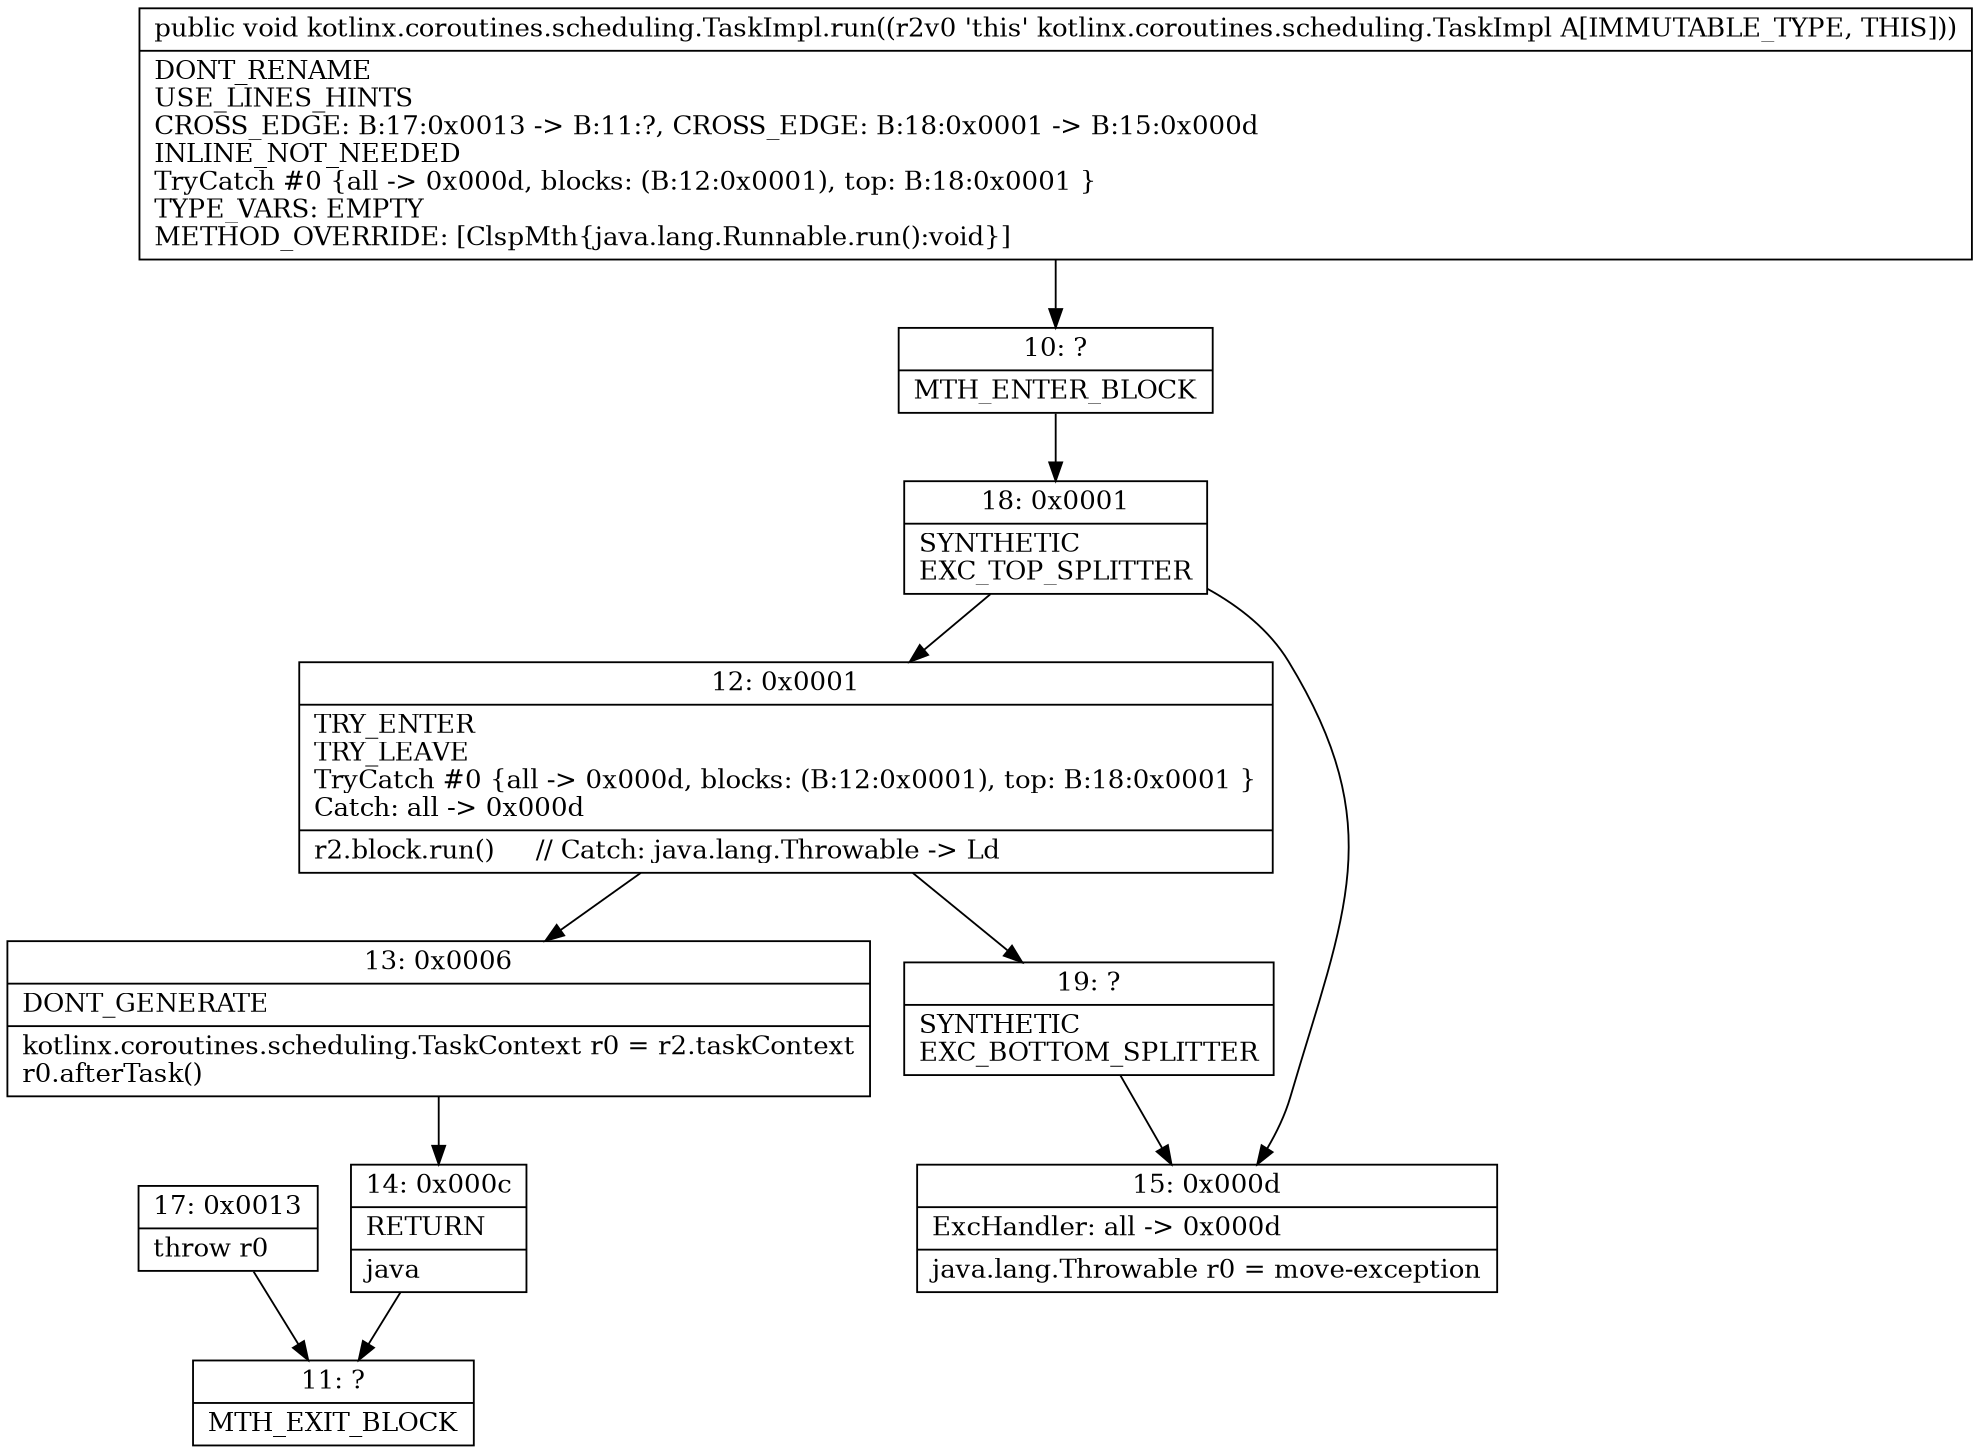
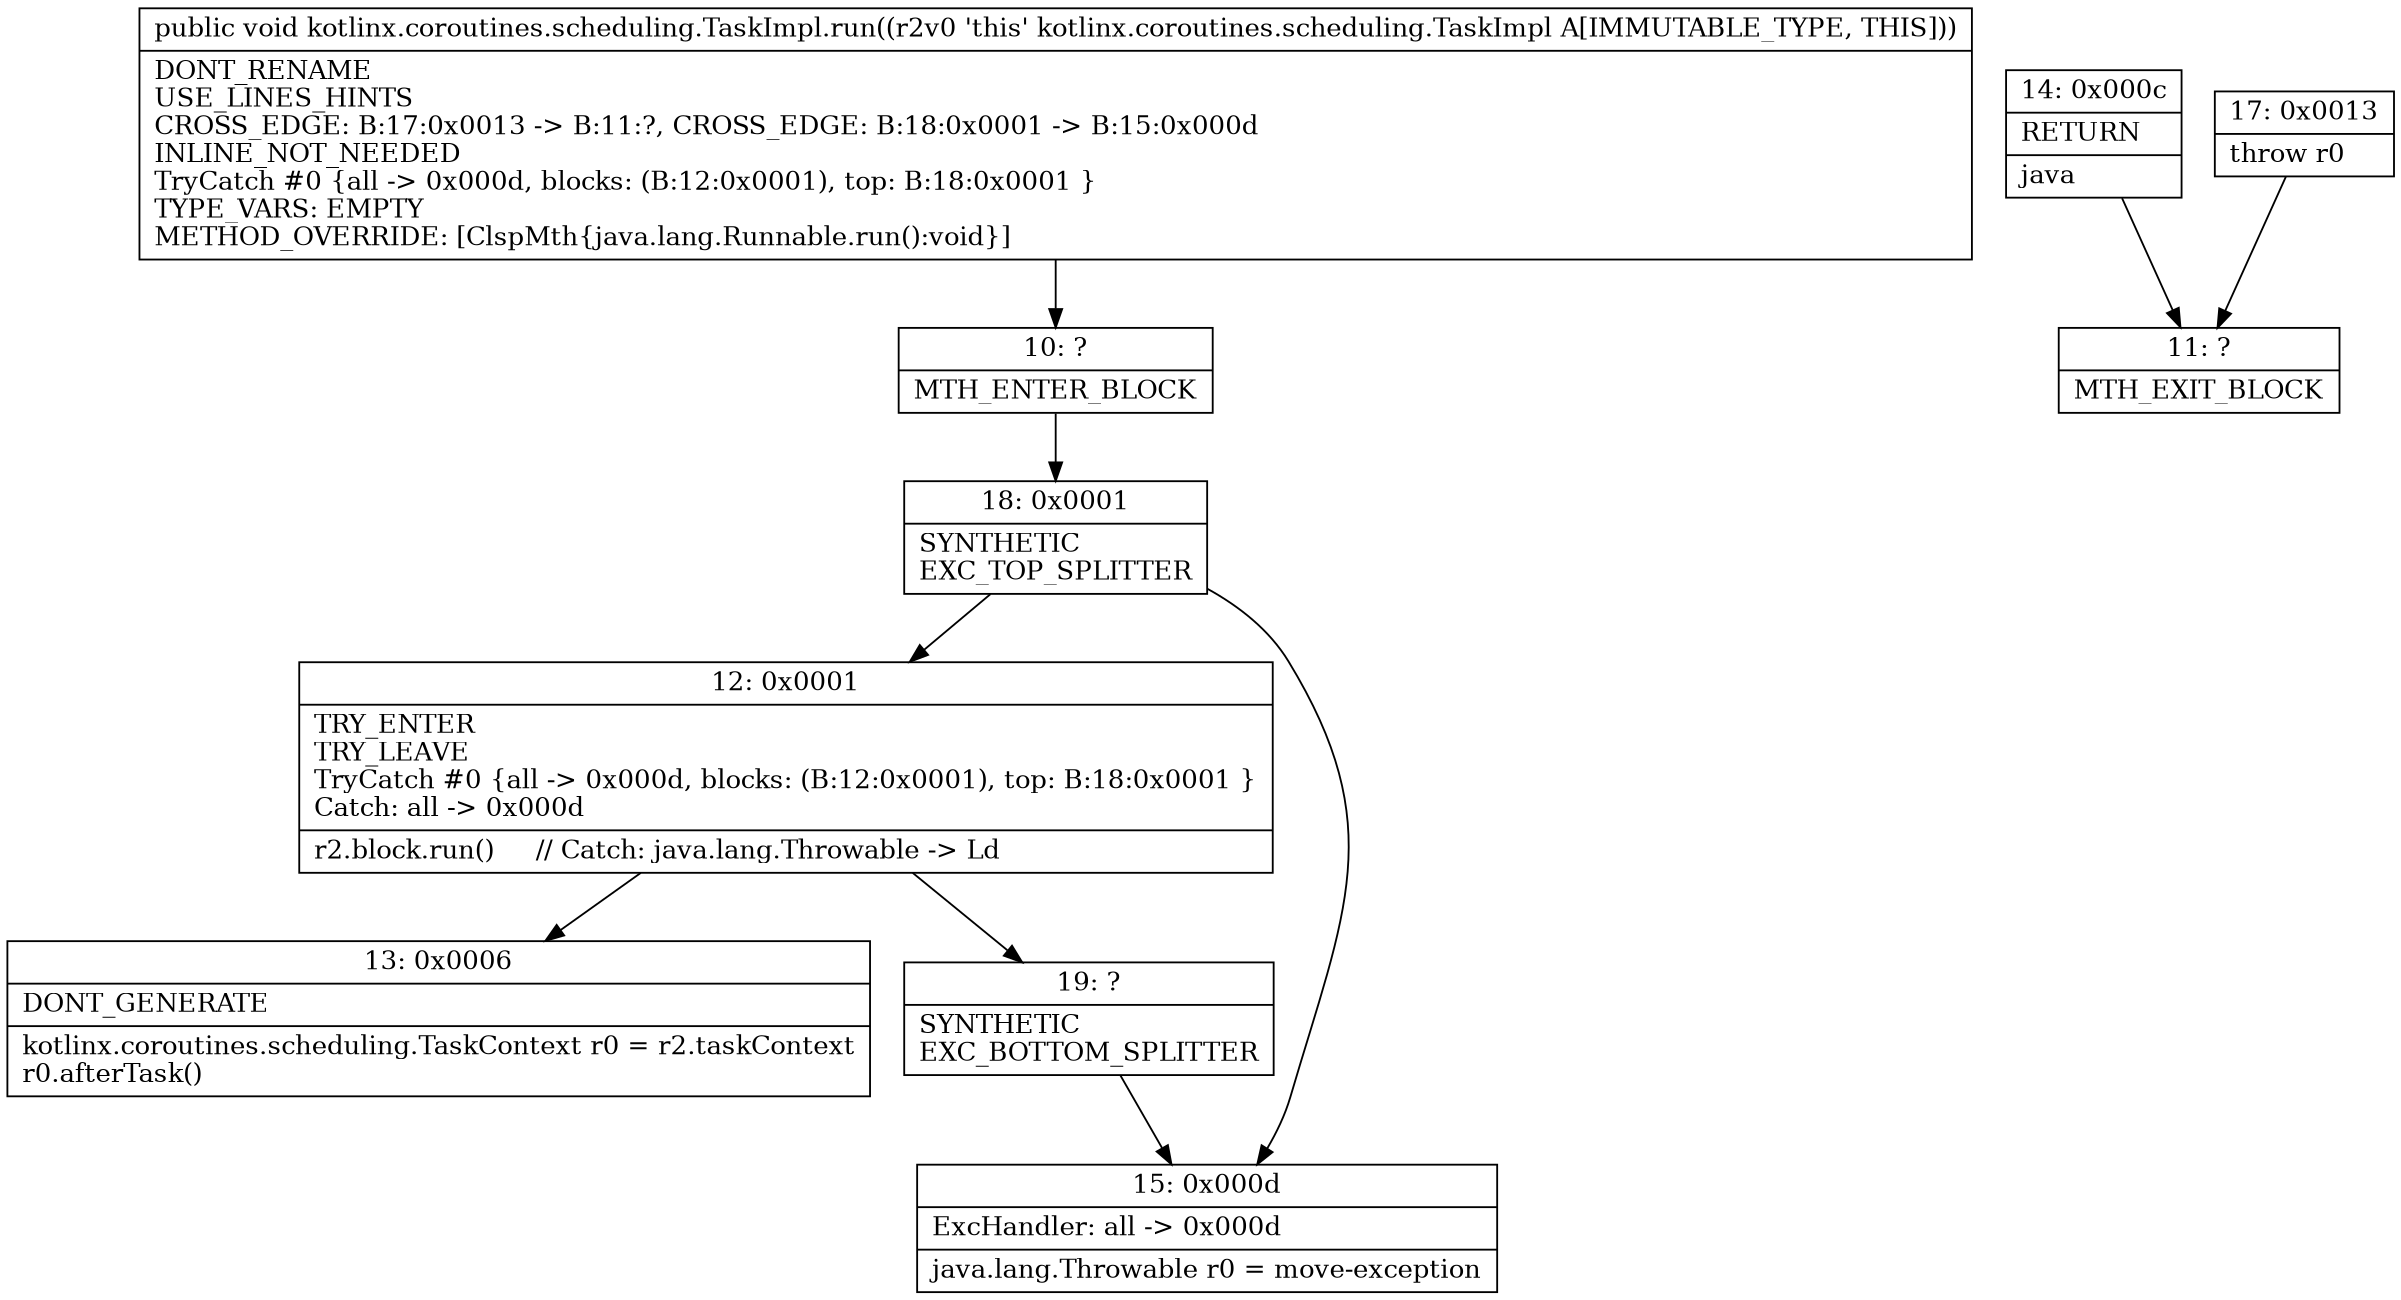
(439, 1121) -> none
